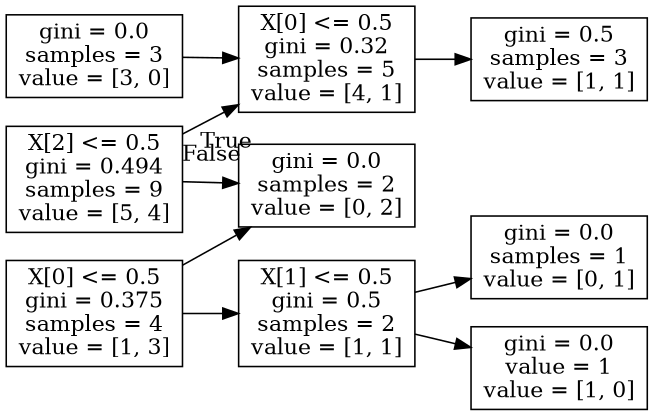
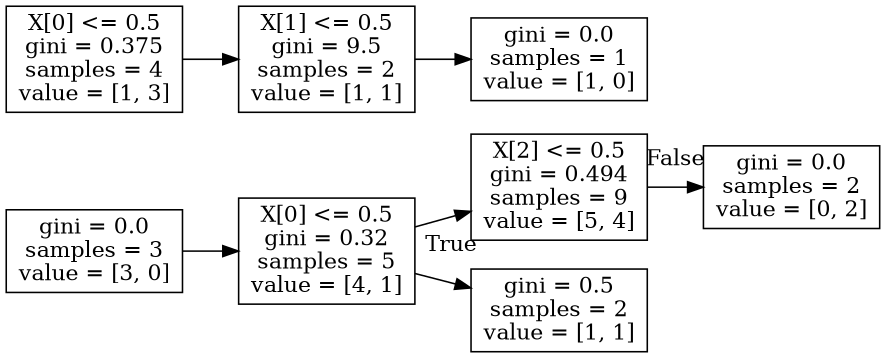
(559, 59) -> (559, 310)
(204, 123) -> (435, 221)
(210, 250) -> none
(559, 257) -> none
(327, 314) -> (327, 59)
(559, 368) -> (559, 59)
